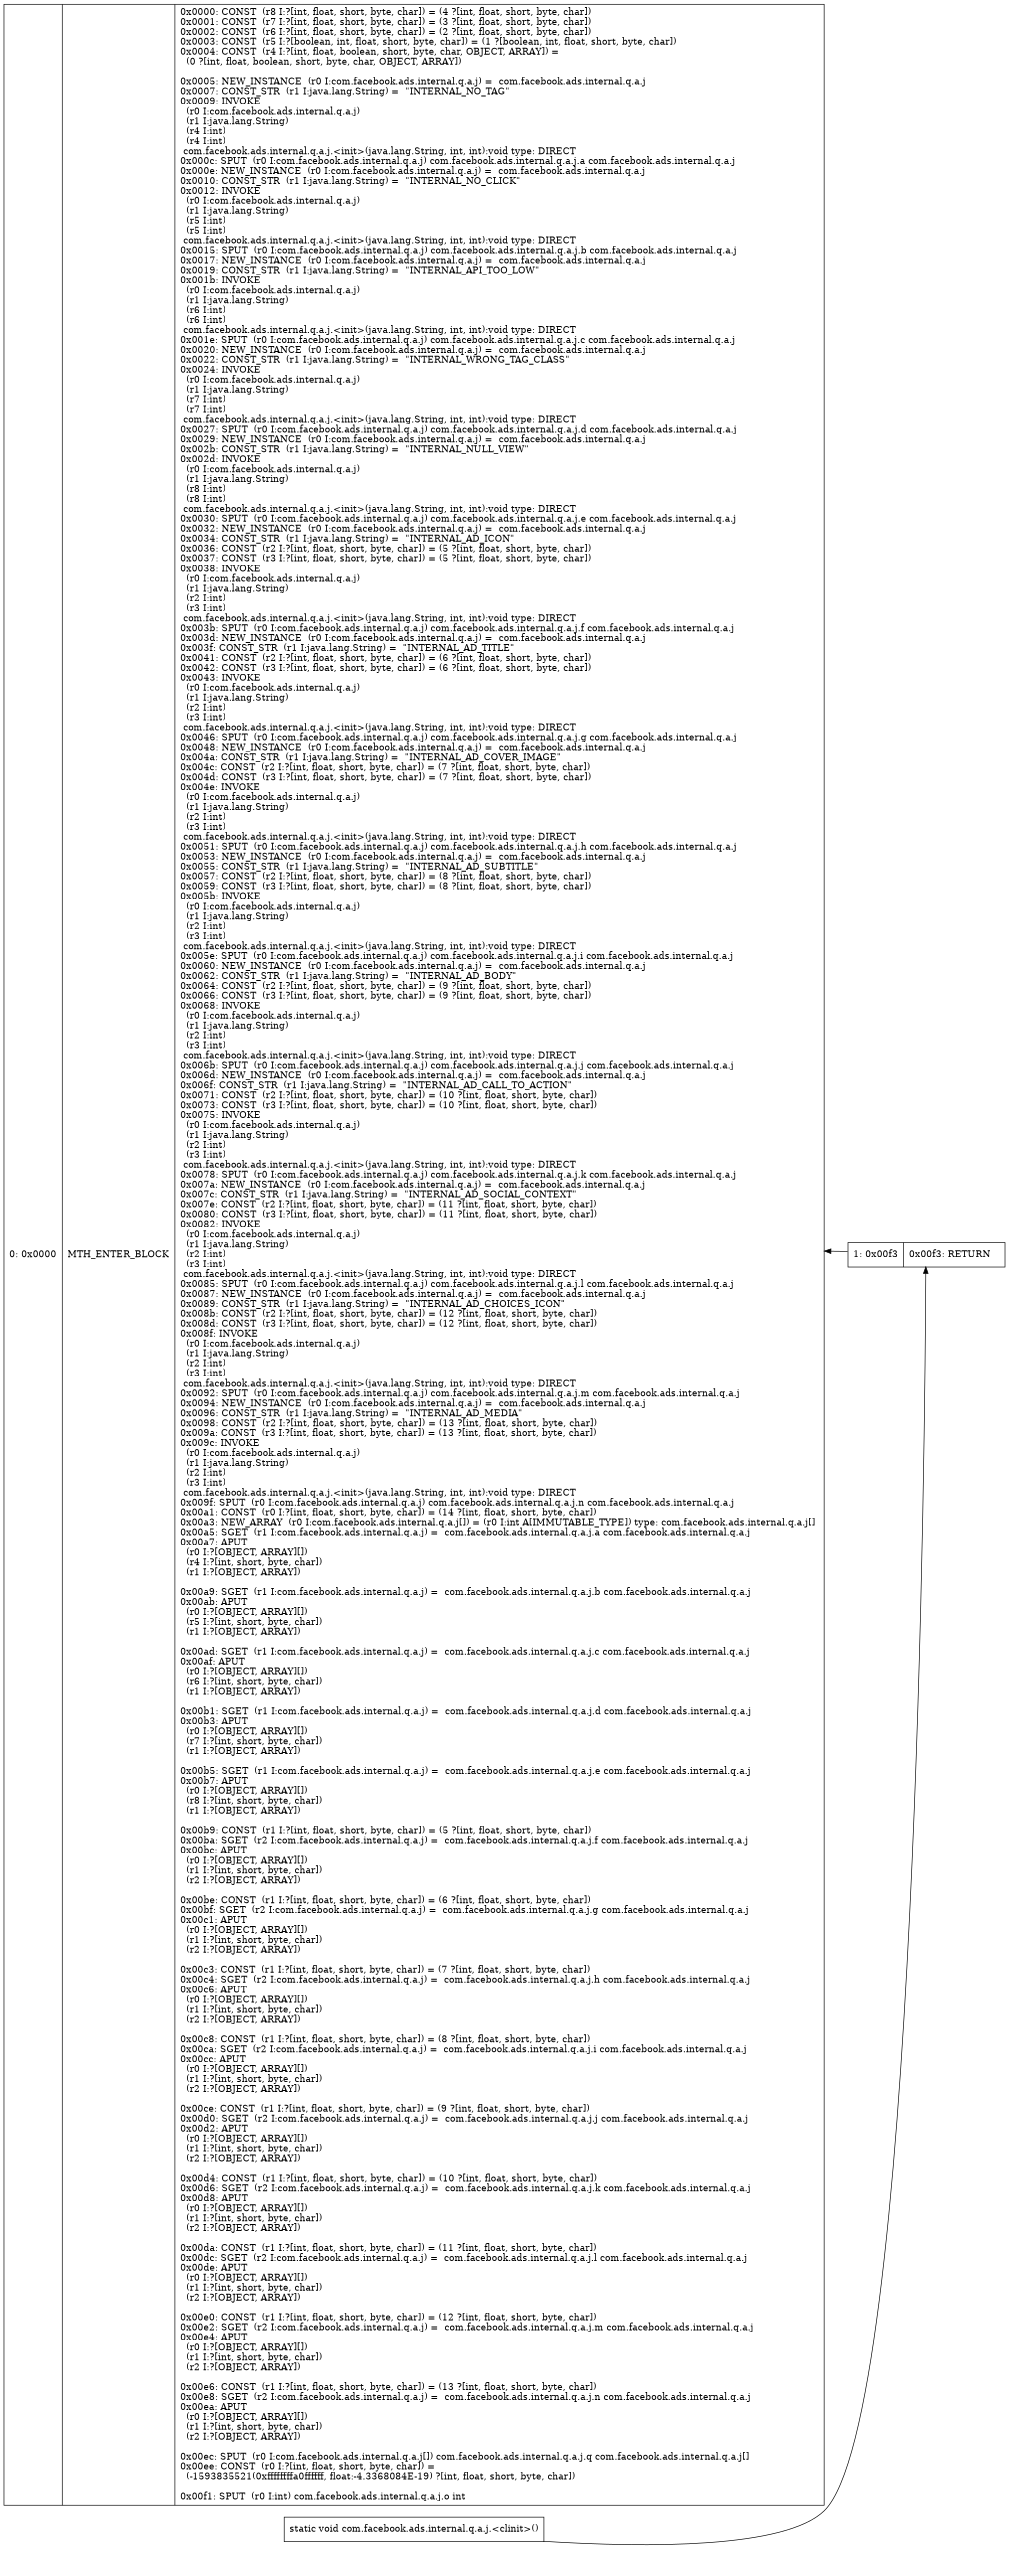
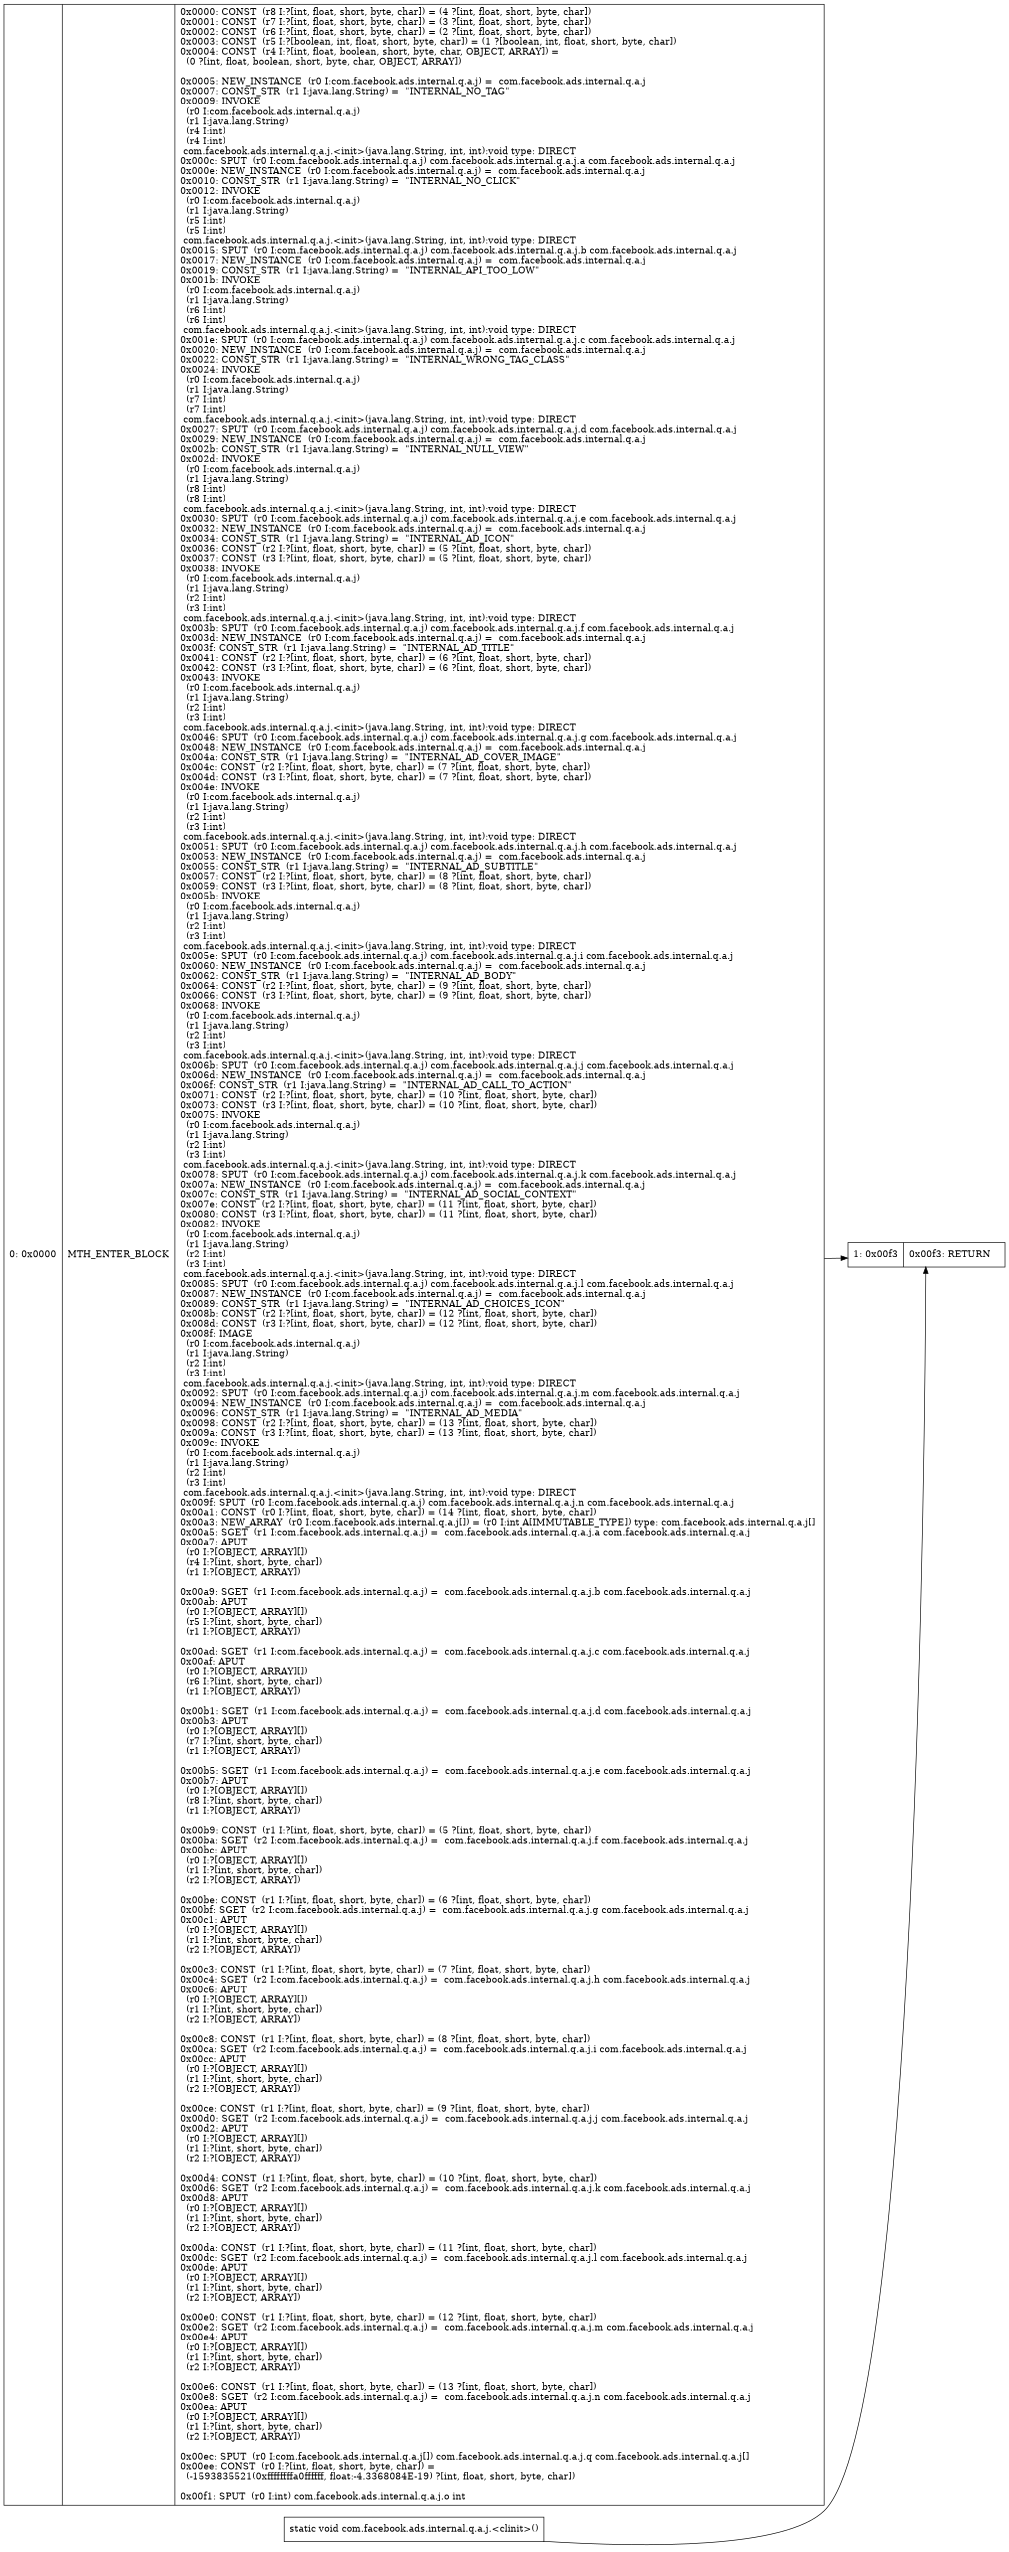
(839, 1251) -> (833, 1258)
(222, 1334) -> (220, 1334)
